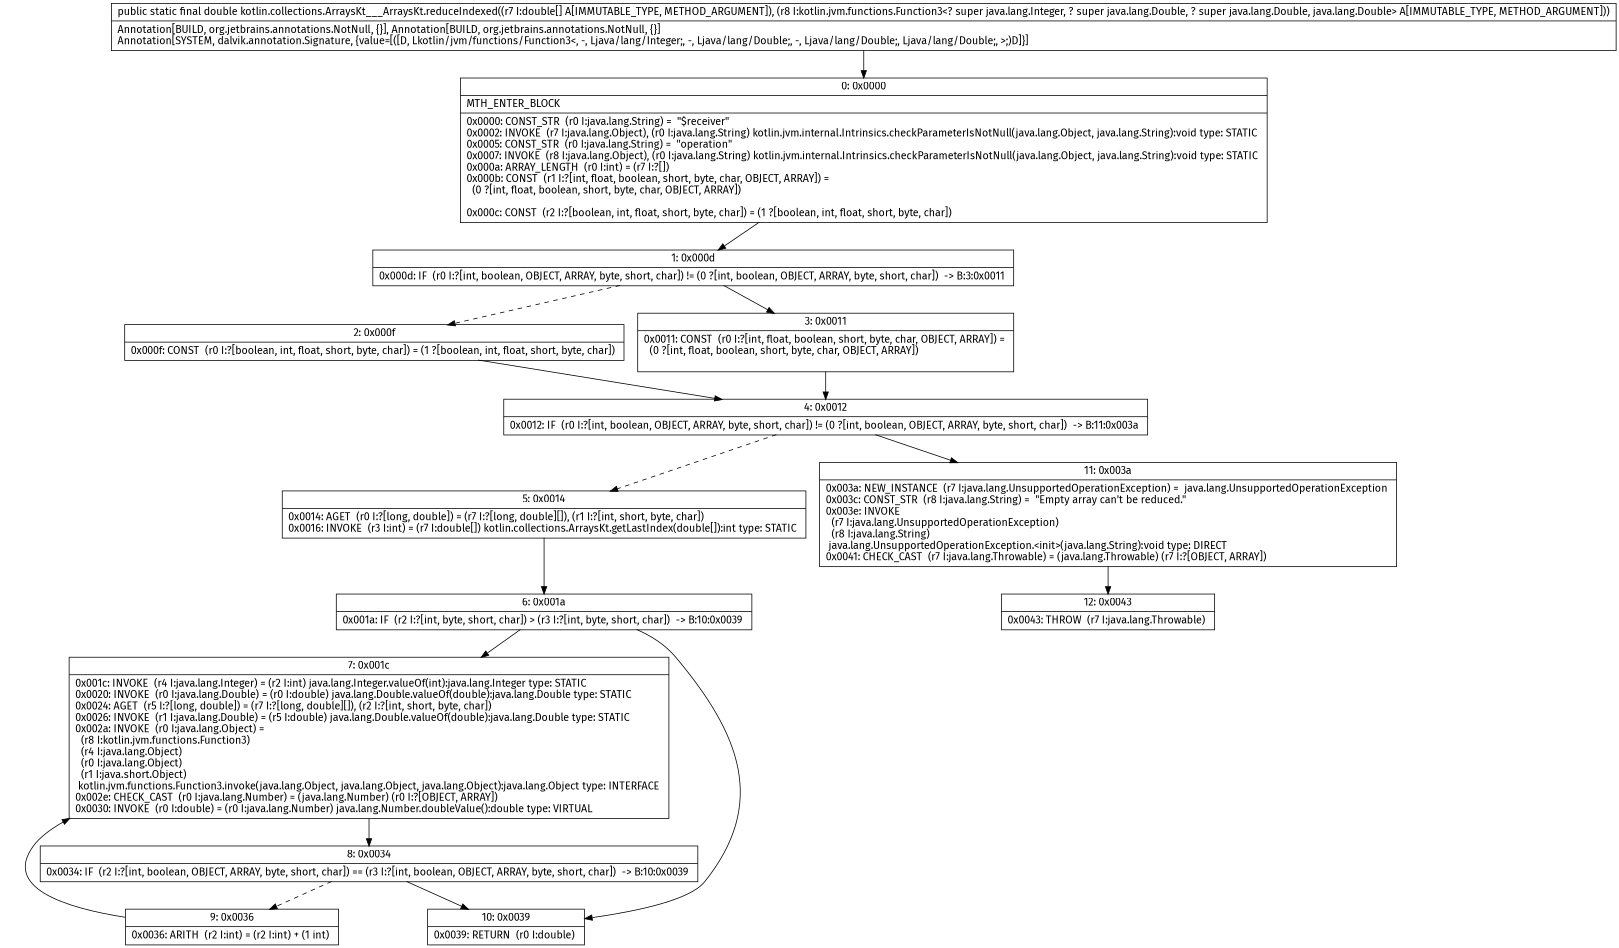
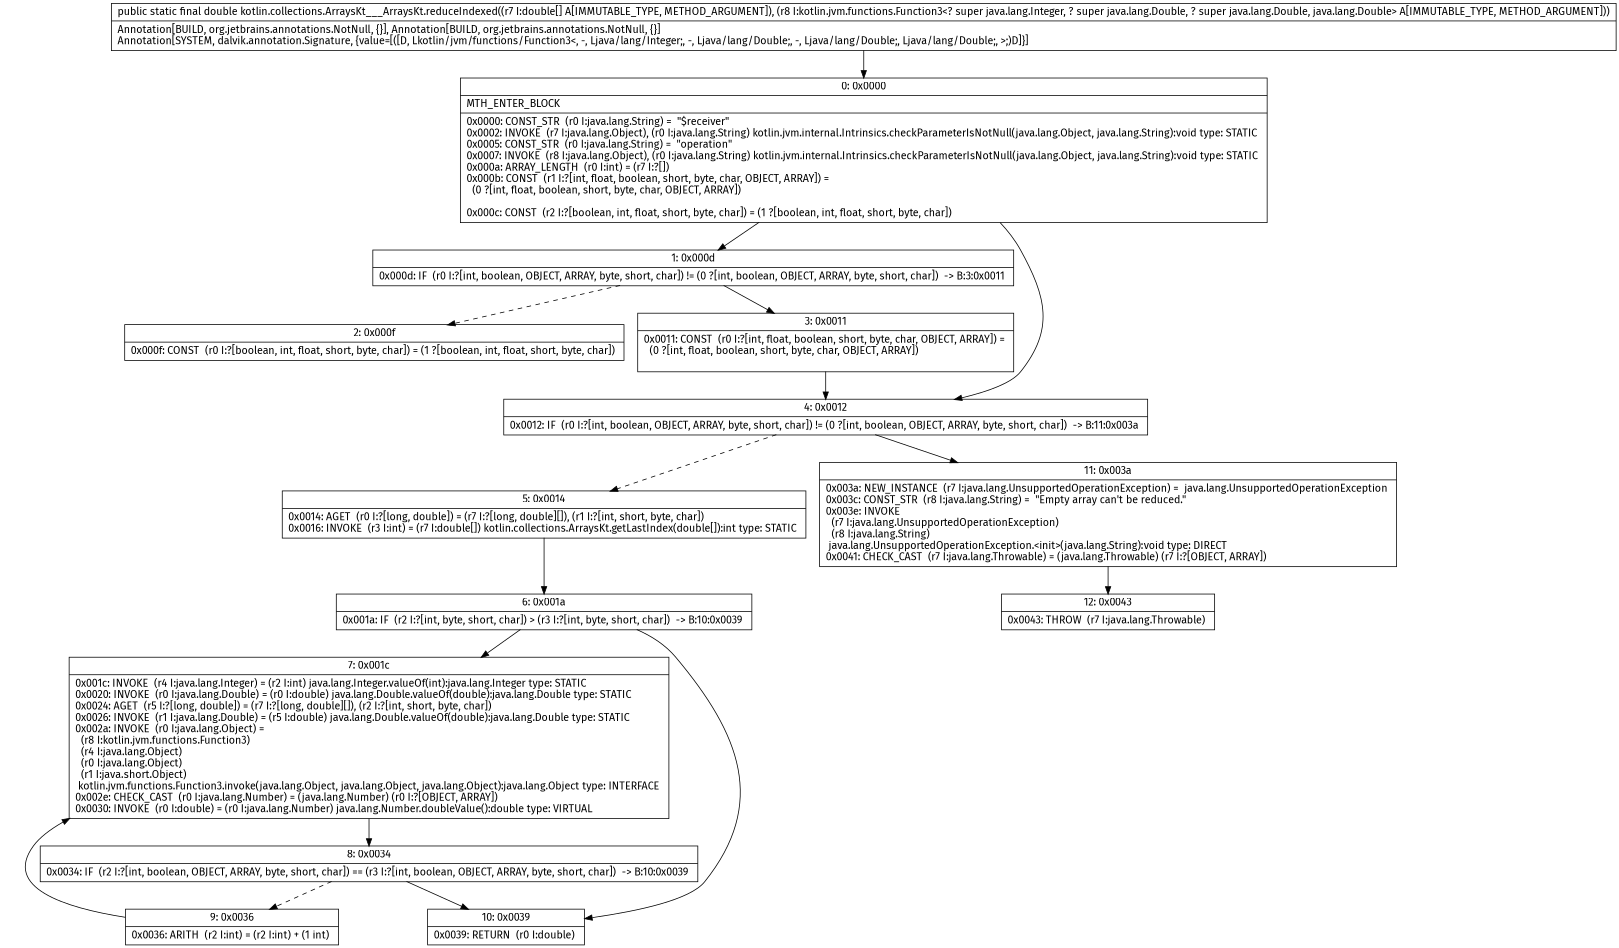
(596, 379) -> (1042, 327)
